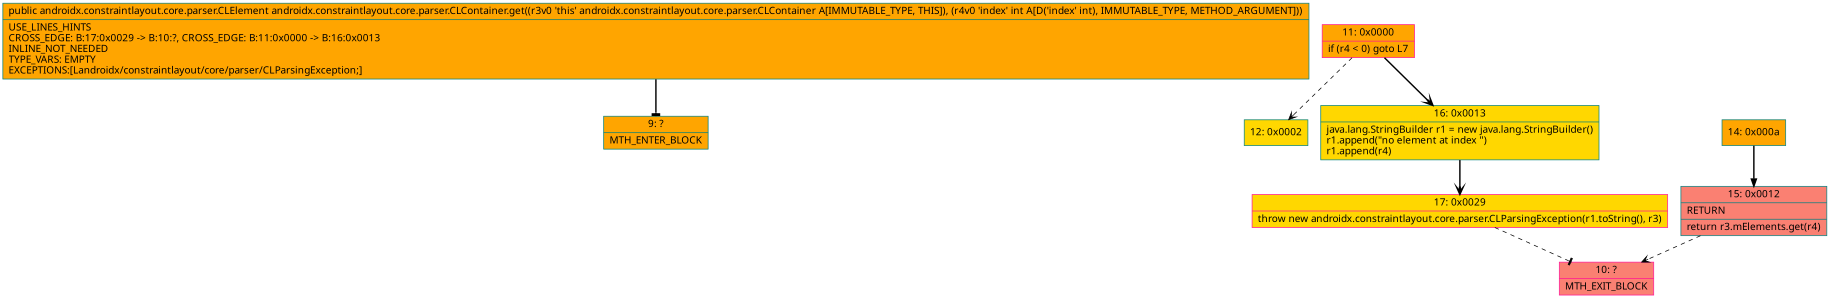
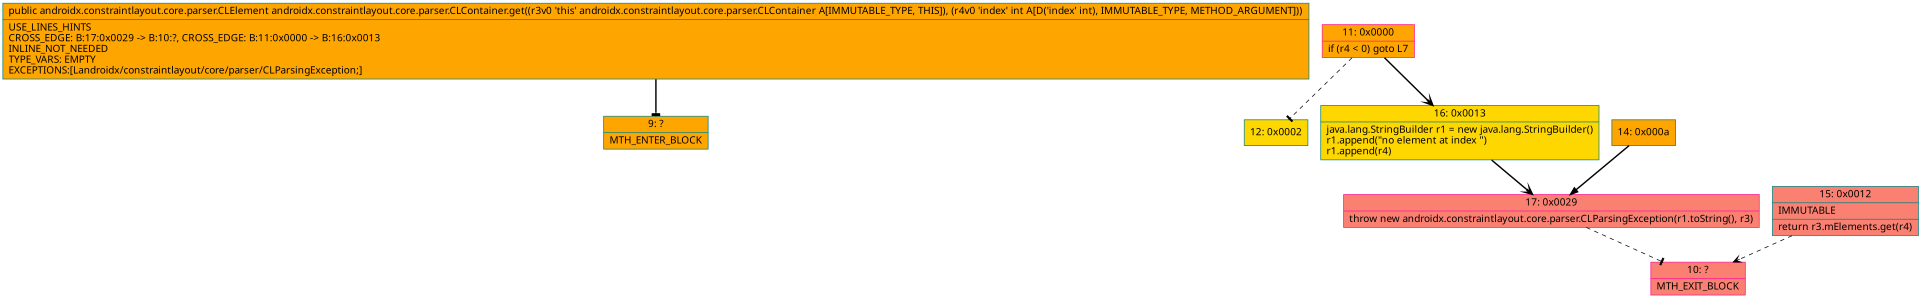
(1323, 86) -> (1322, 87)
(1754, 162) -> (1603, 168)
(1460, 211) -> (1551, 211)
(1706, 211) -> (1807, 211)
